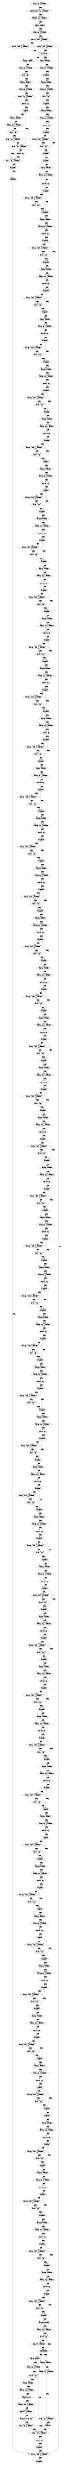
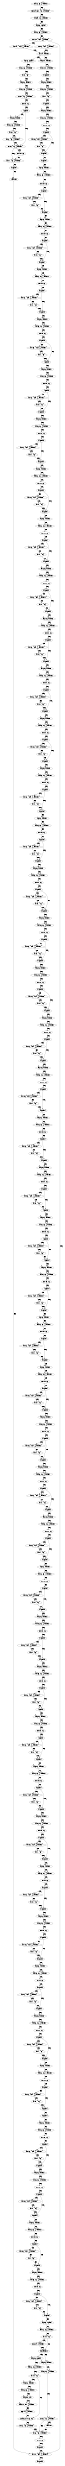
(44, 54) -> (44, 54)
(26, 2419) -> (27, 2419)
